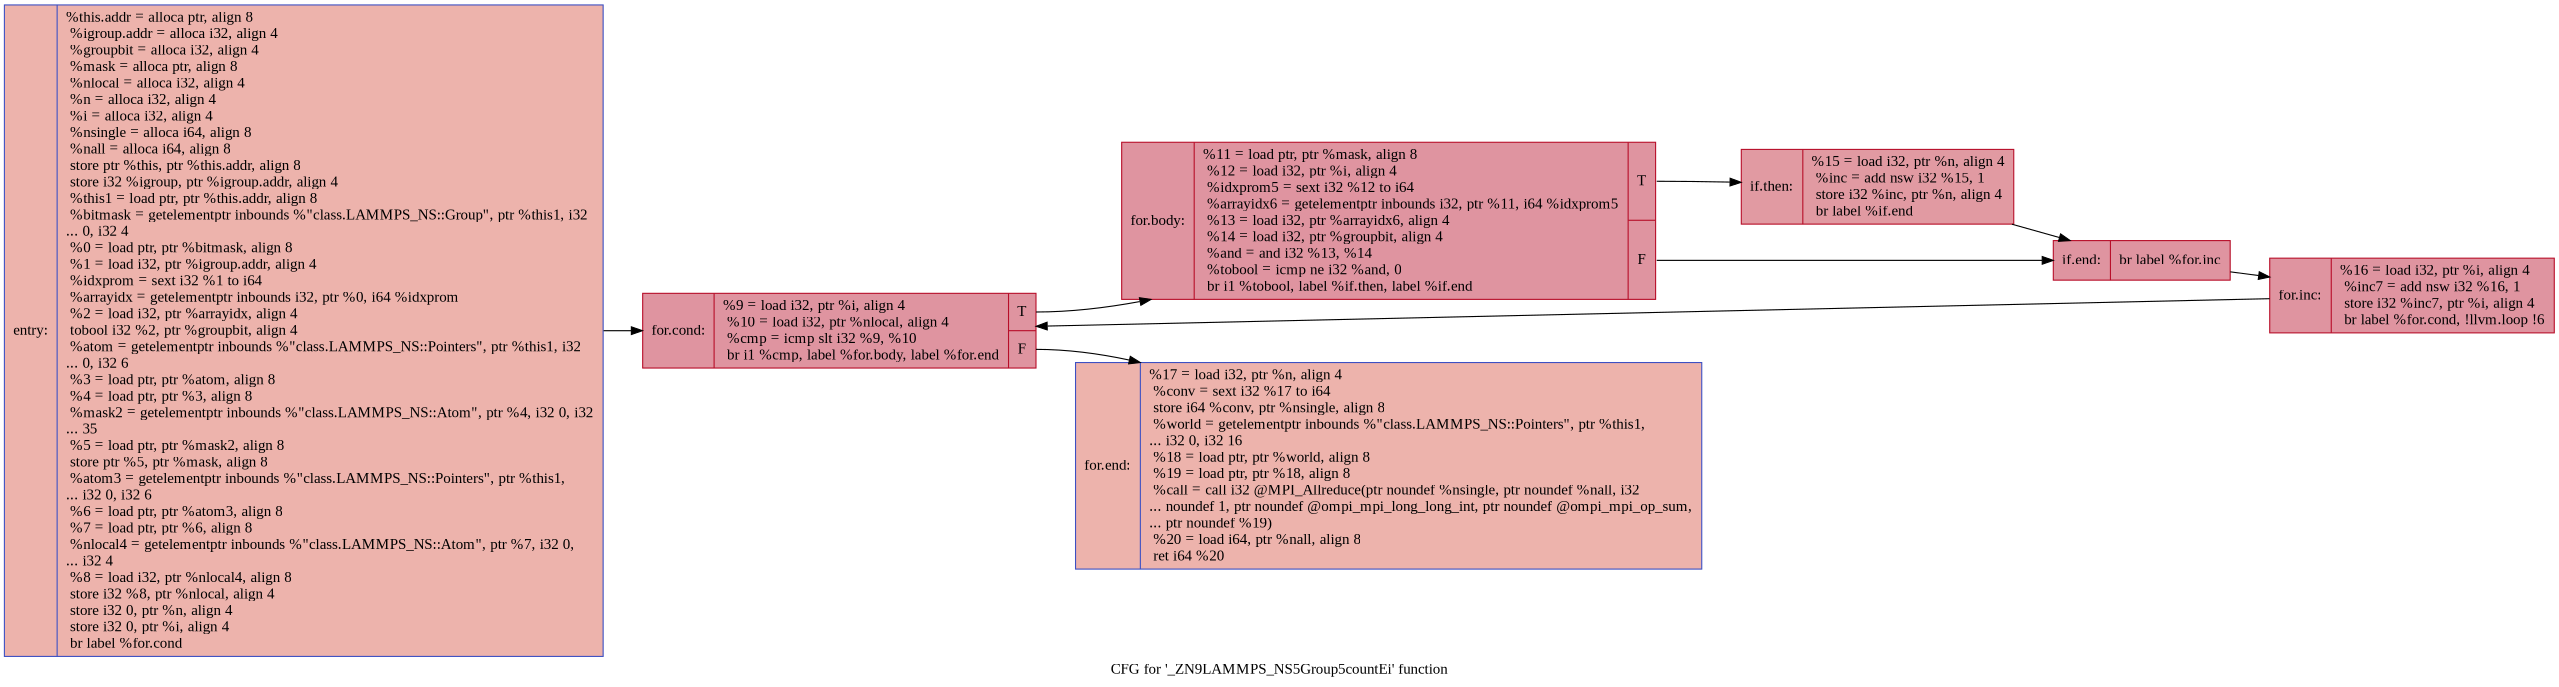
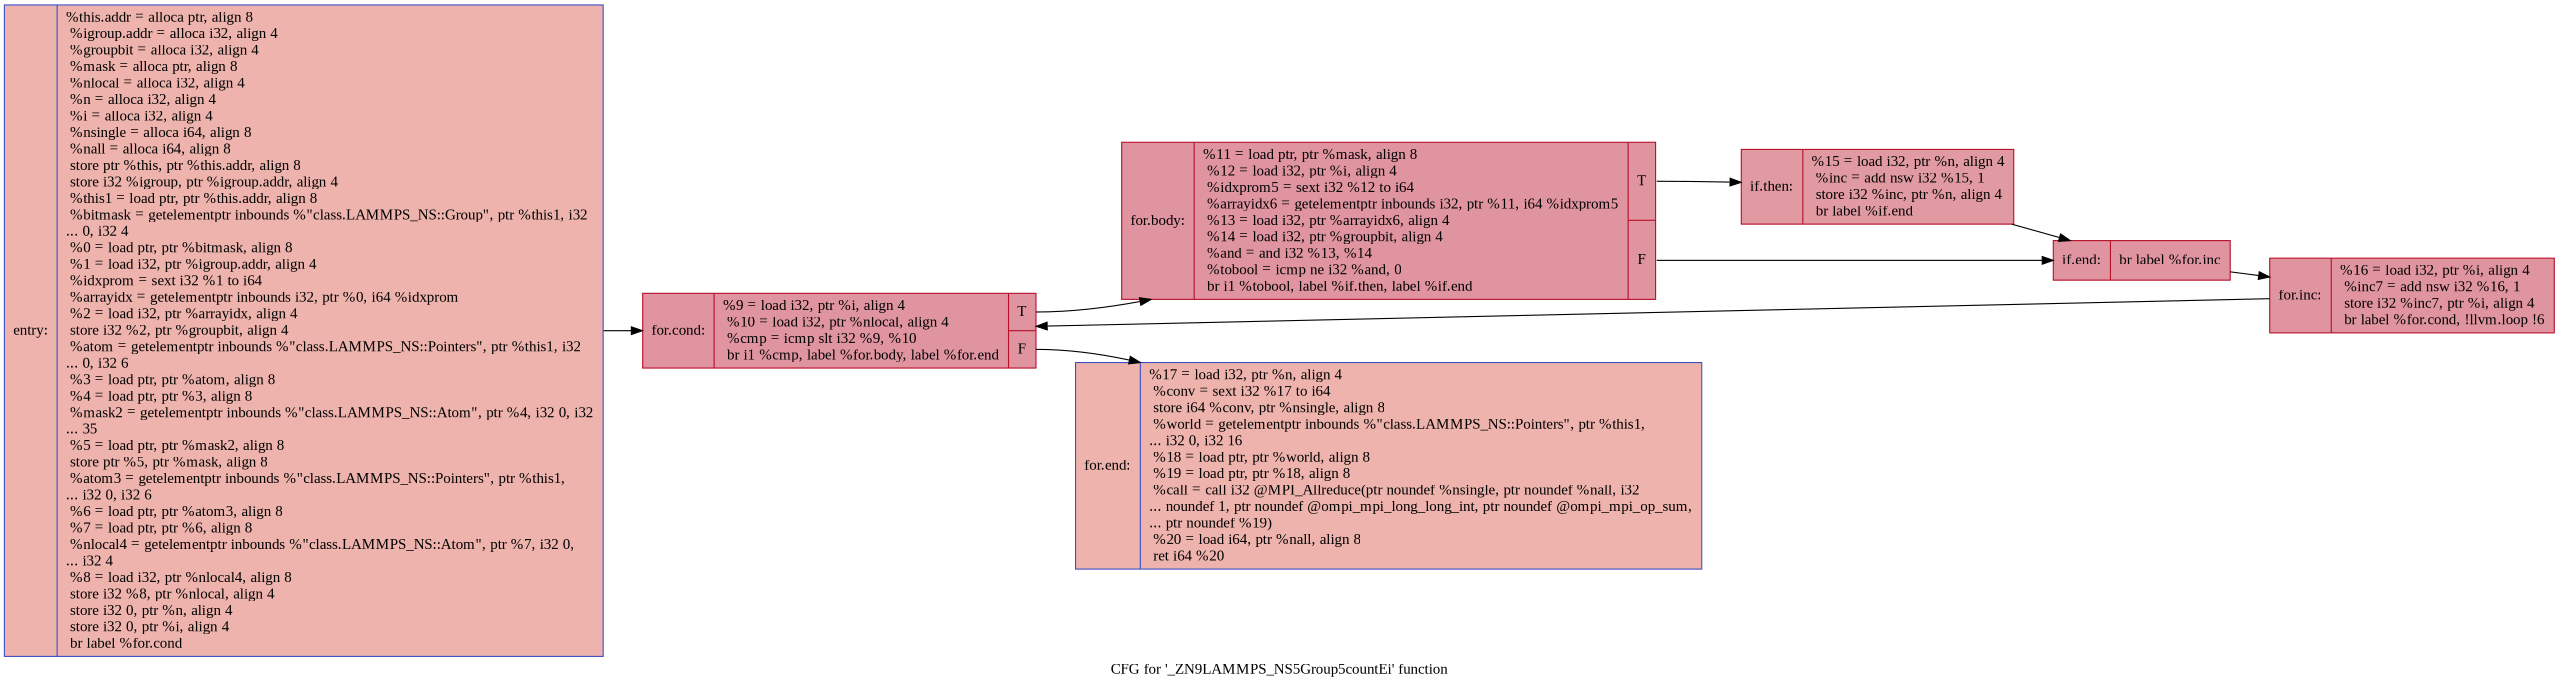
(182, 330) -> (177, 330)
